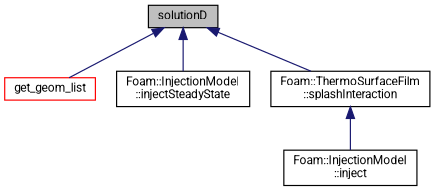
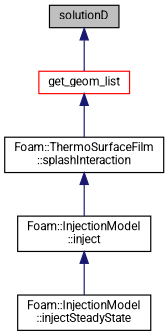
(264, 52) -> (84, 121)
(183, 56) -> (84, 279)
